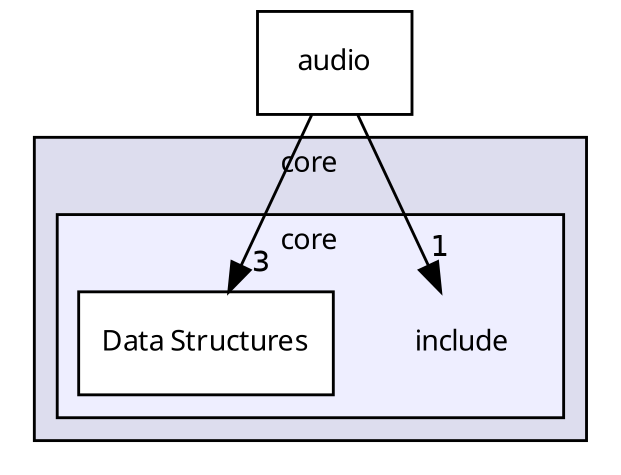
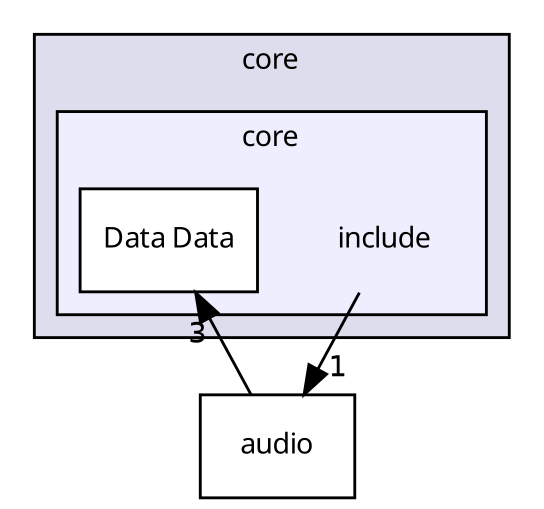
(393, 190) -> (339, 331)
(206, 343) -> (169, 240)
